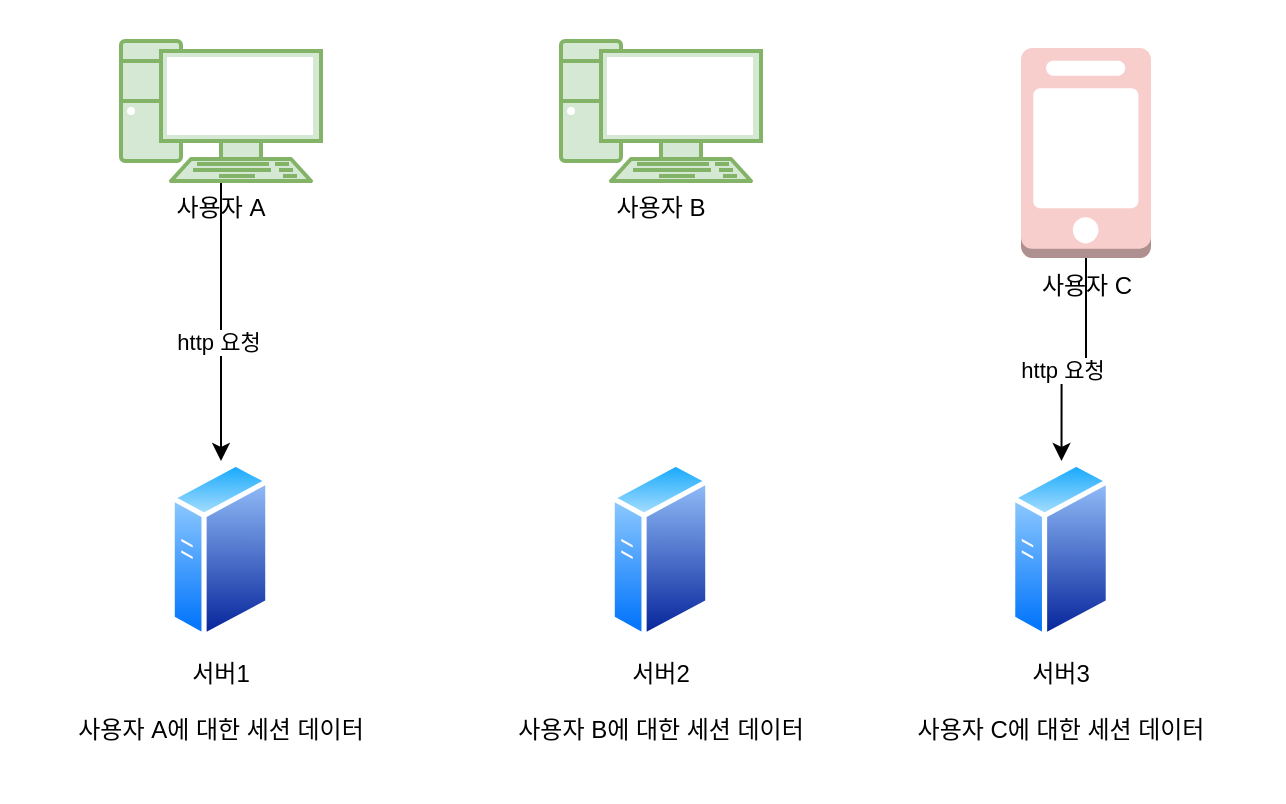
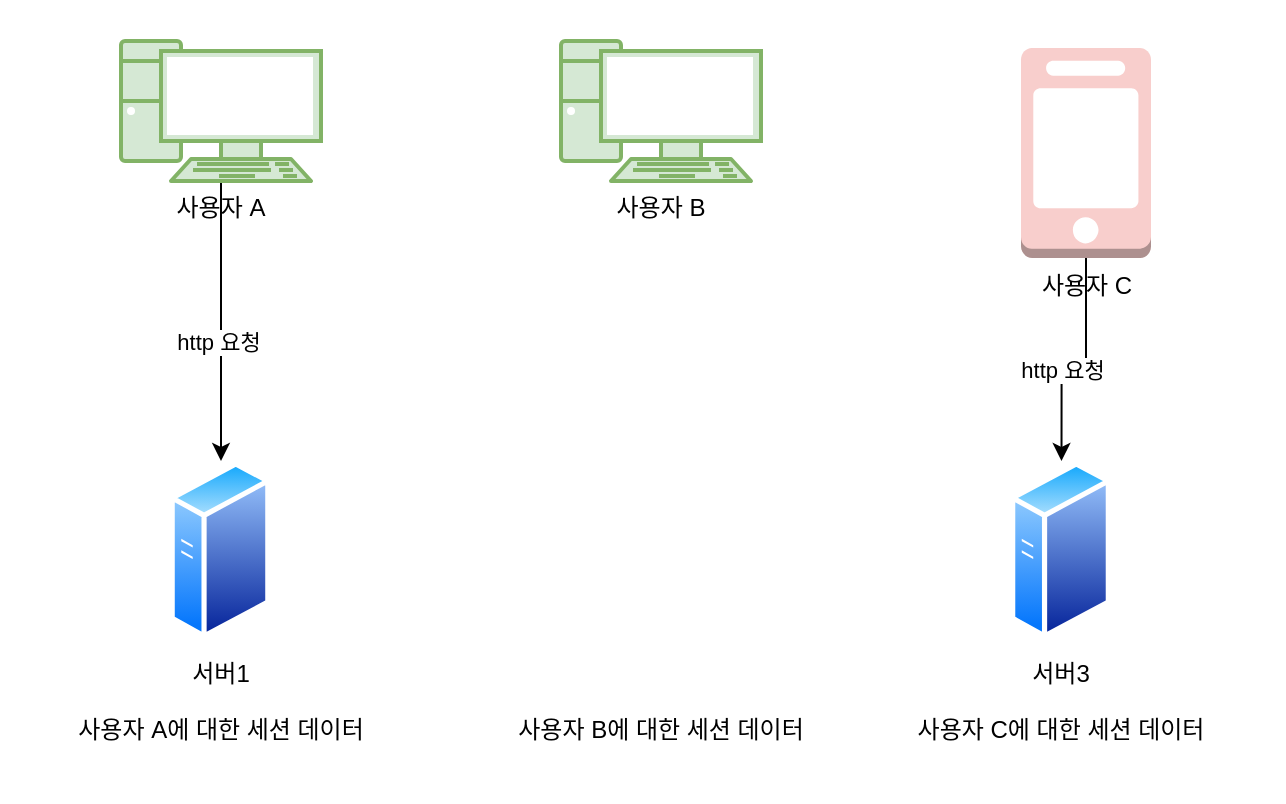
(661, 551) -> none
